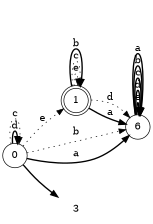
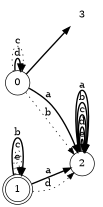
(138, 127) -> (82, 164)
(39, 128) -> none
